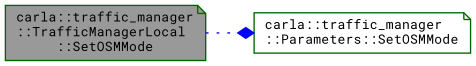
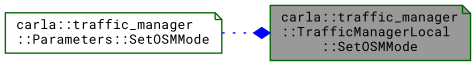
(222, 33) -> (238, 33)
